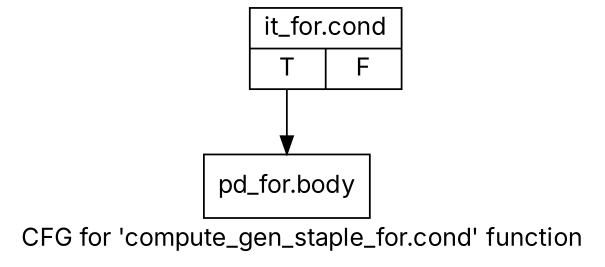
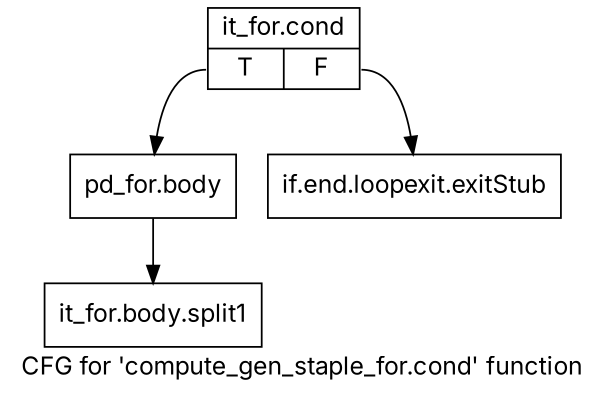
none -> (414, 186)
none -> (153, 315)
